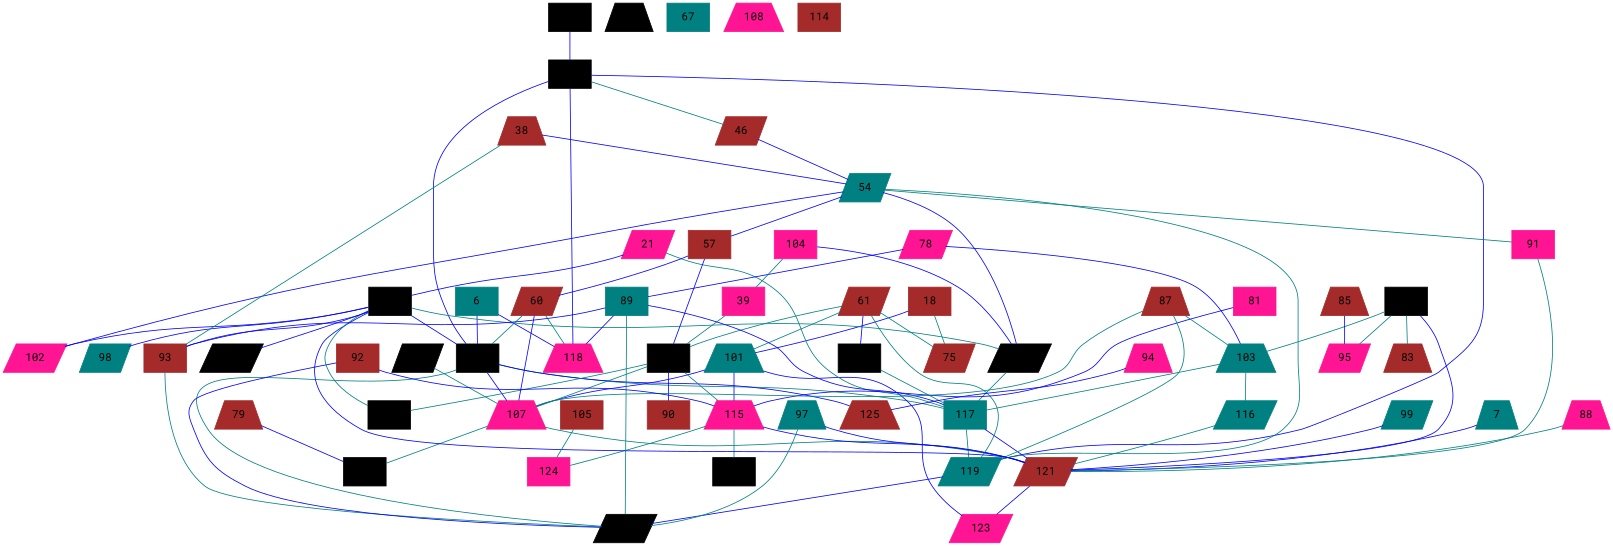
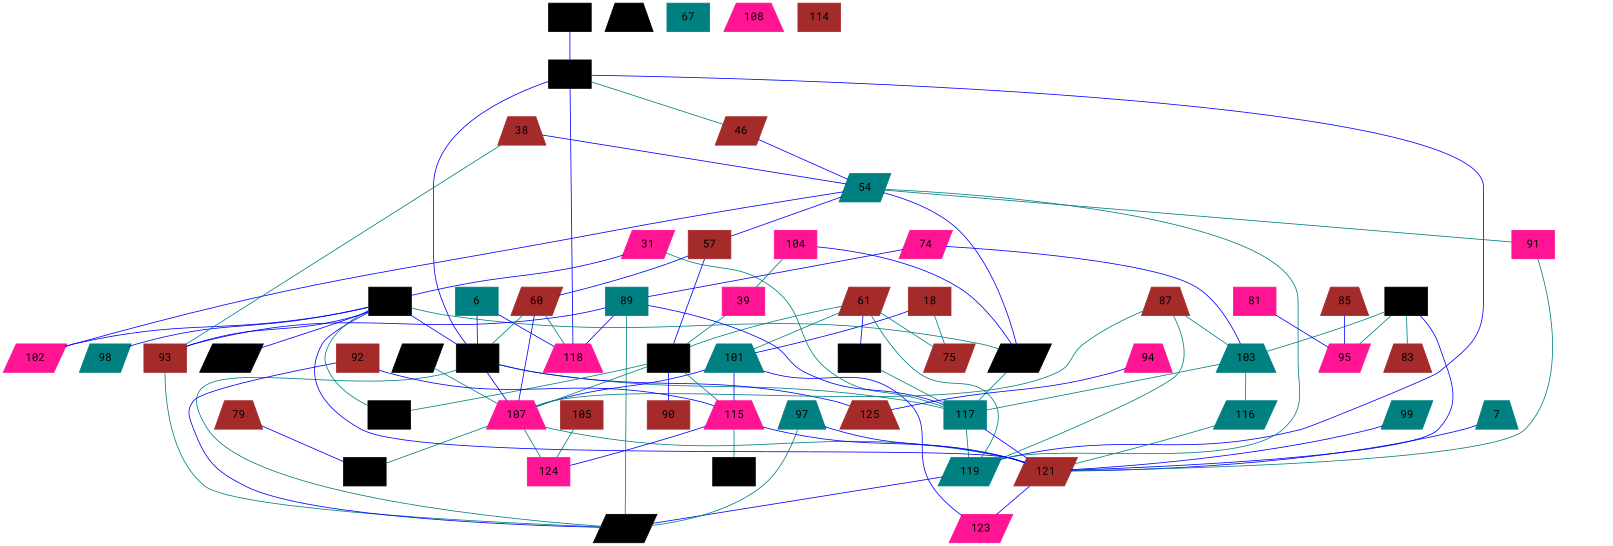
(648, 245) -> (648, 245)
(926, 245) -> (926, 245)
(1075, 375) -> (1304, 332)
(1586, 415) -> none
(665, 439) -> (665, 439)
none -> (532, 443)
